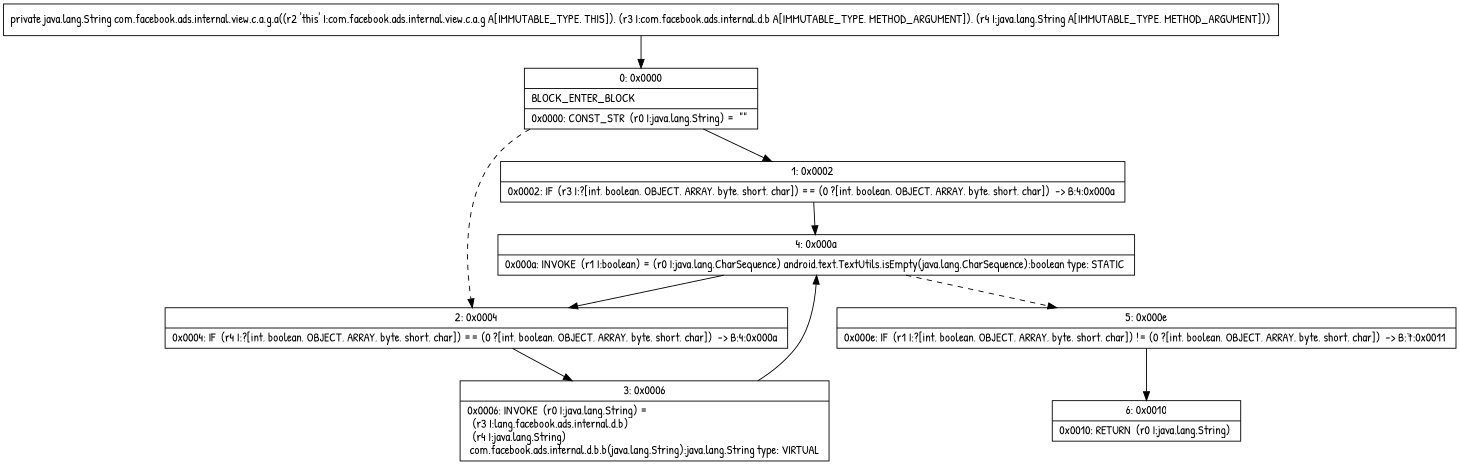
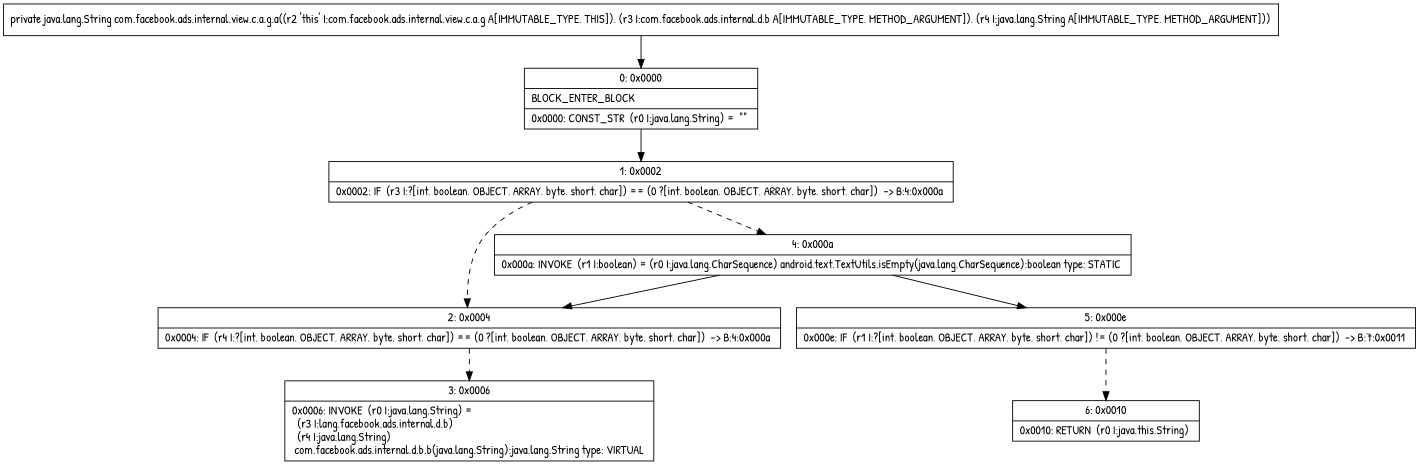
(473, 203) -> (483, 239)
(814, 214) -> (723, 217)
(977, 291) -> (955, 290)
(801, 341) -> none
(538, 363) -> (469, 360)
(1146, 370) -> (1106, 370)
(1146, 431) -> (1106, 431)
